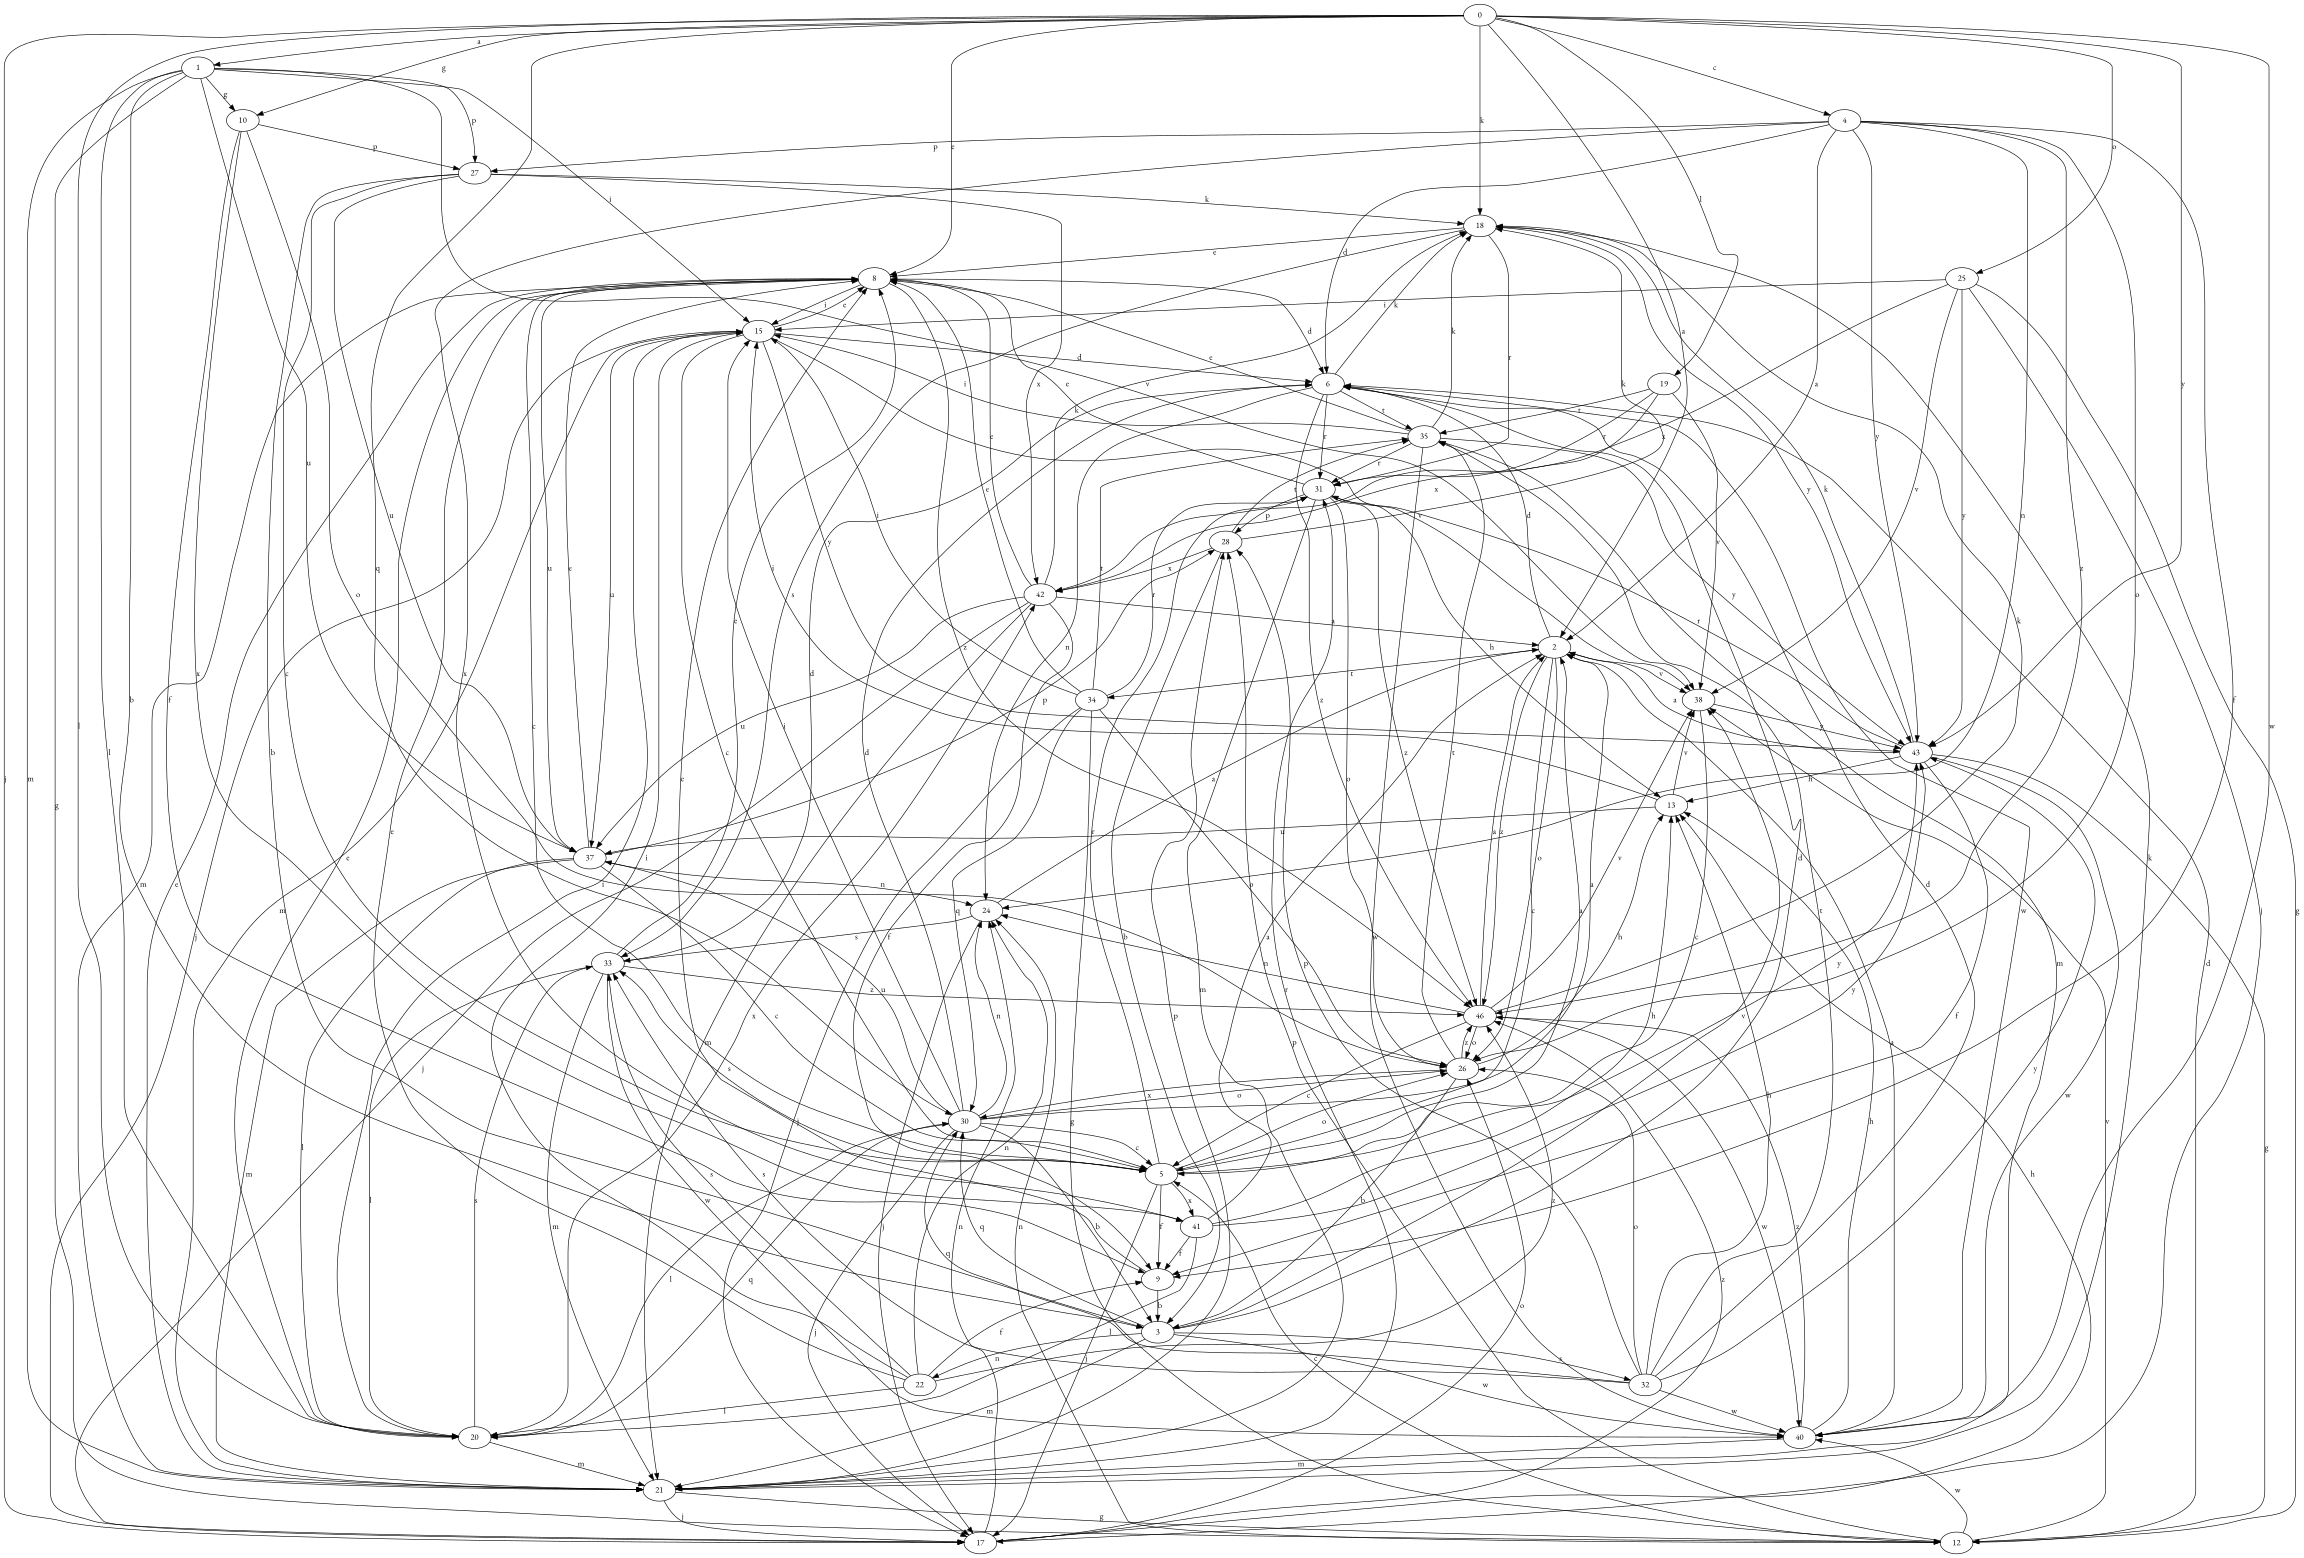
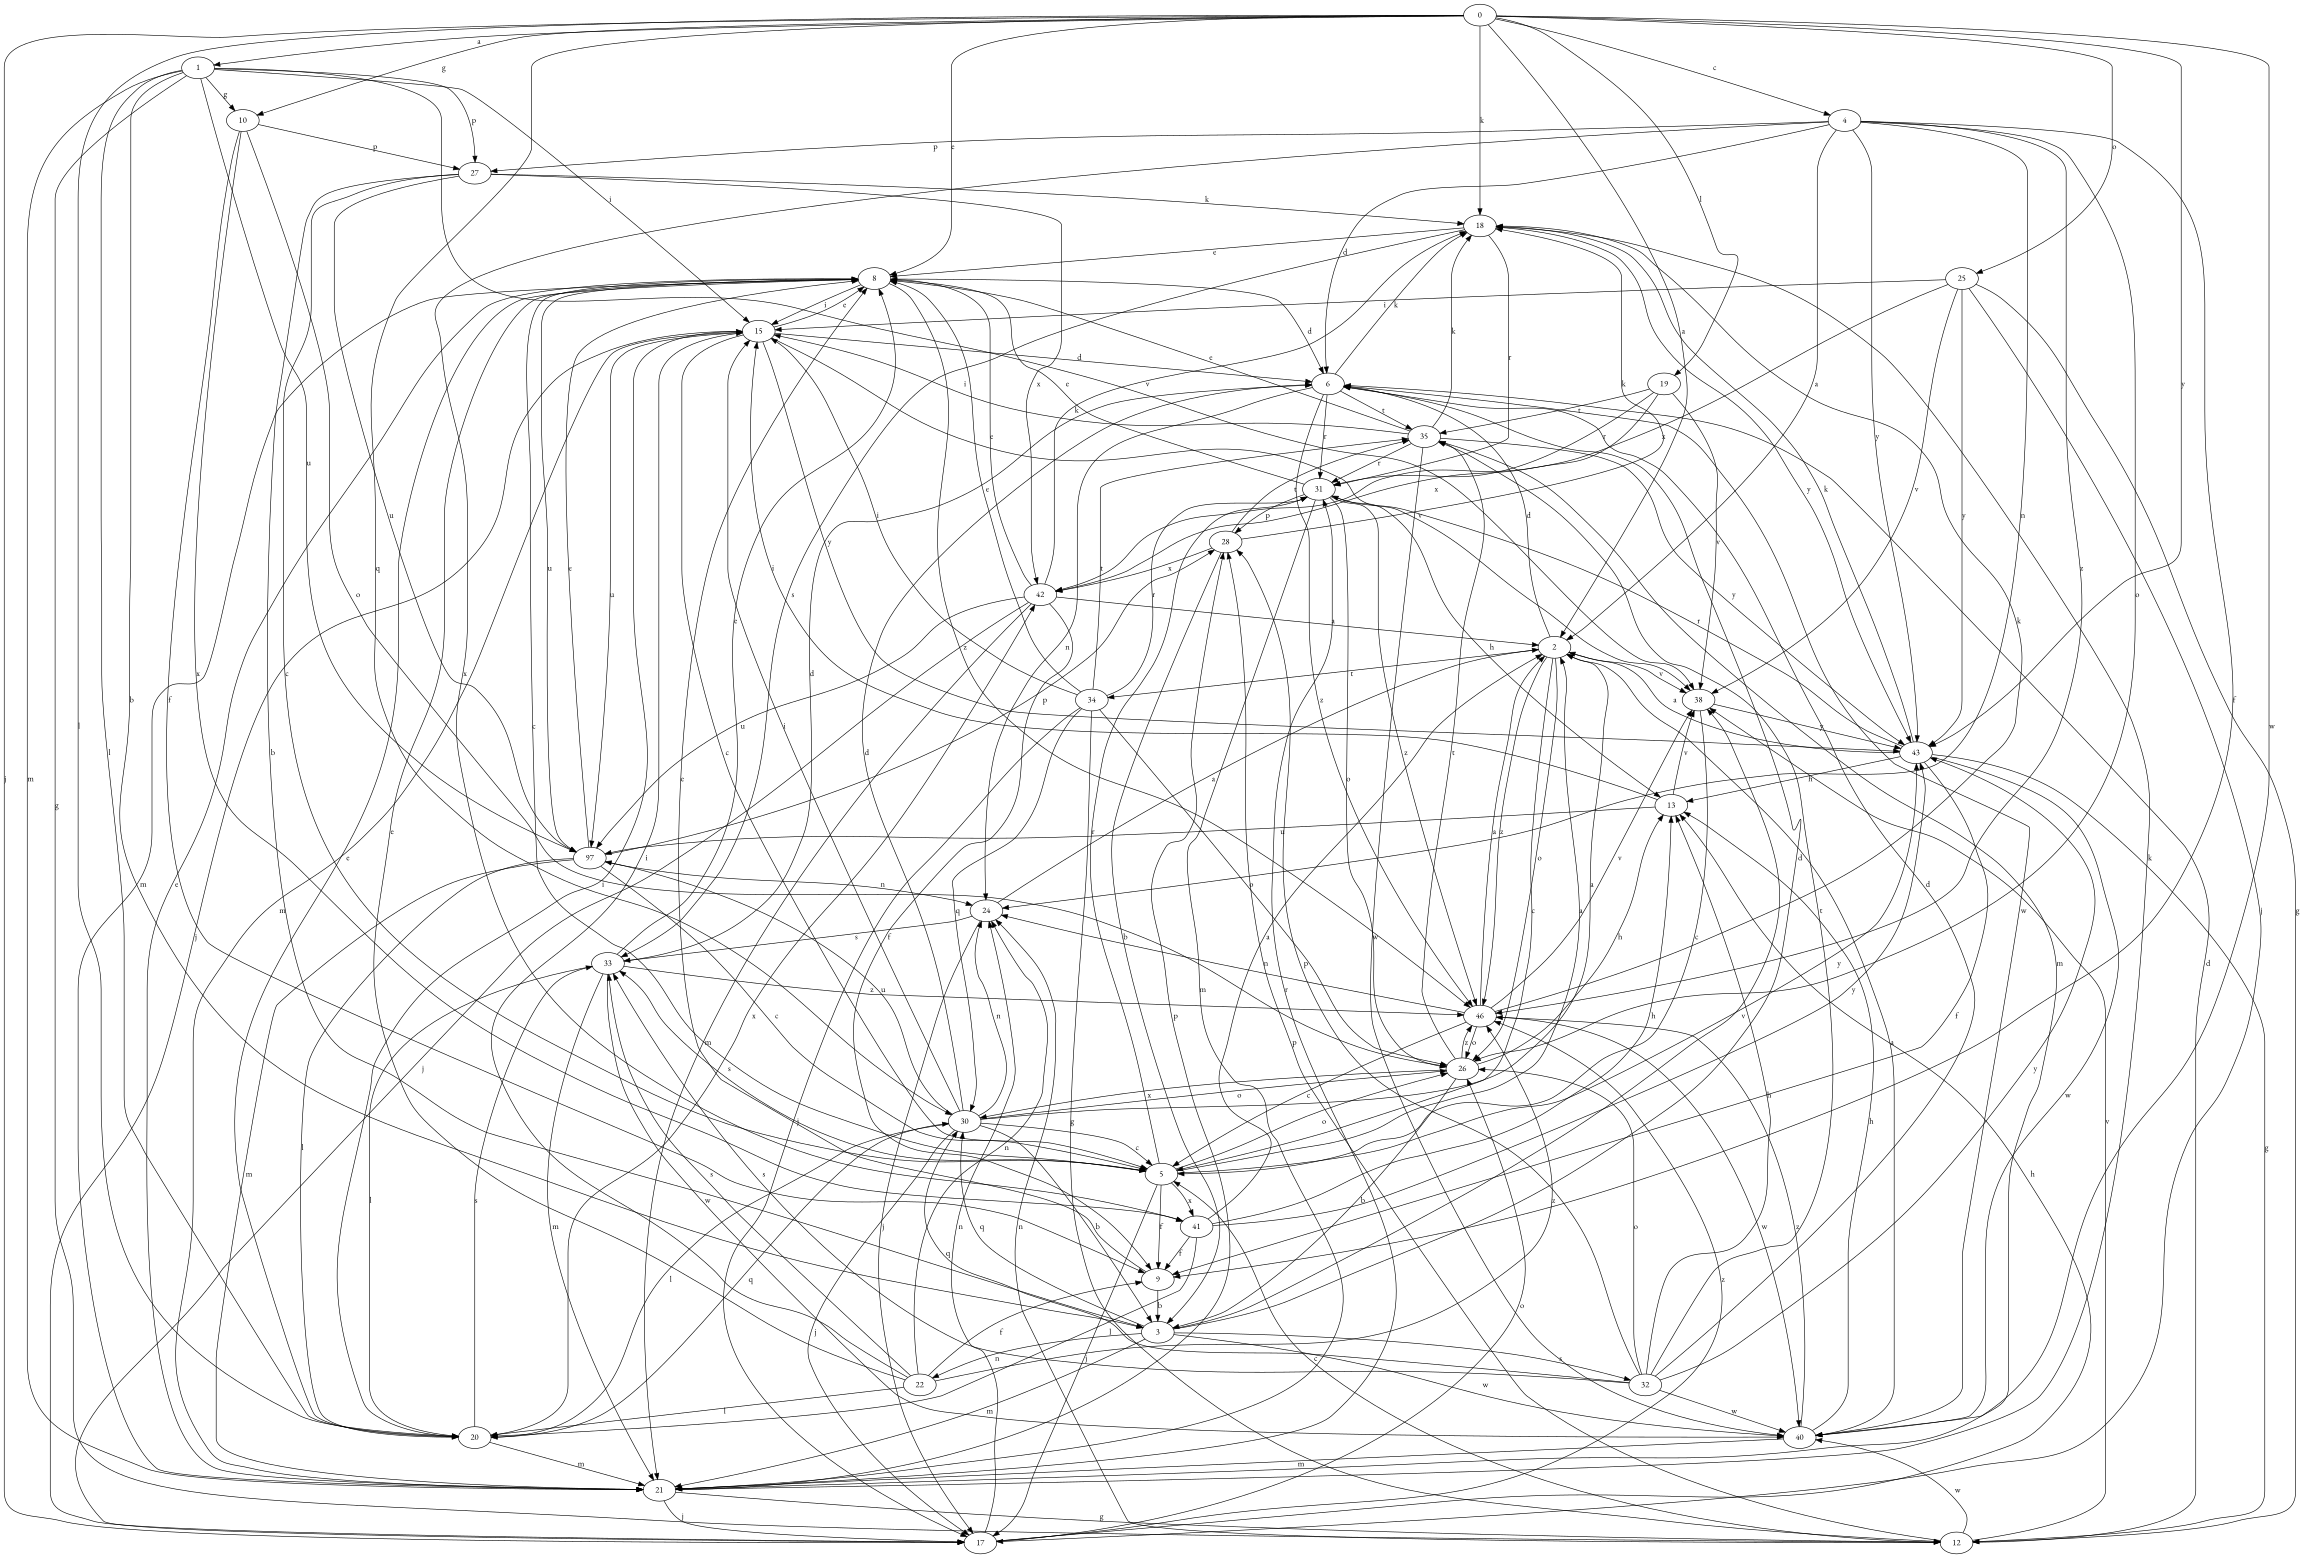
(590, 858) -> (590, 858)
